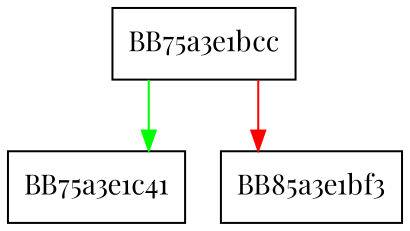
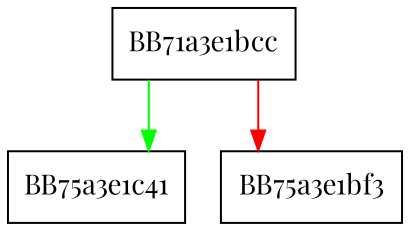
(204, 44) -> (204, 44)
(311, 187) -> (311, 187)
